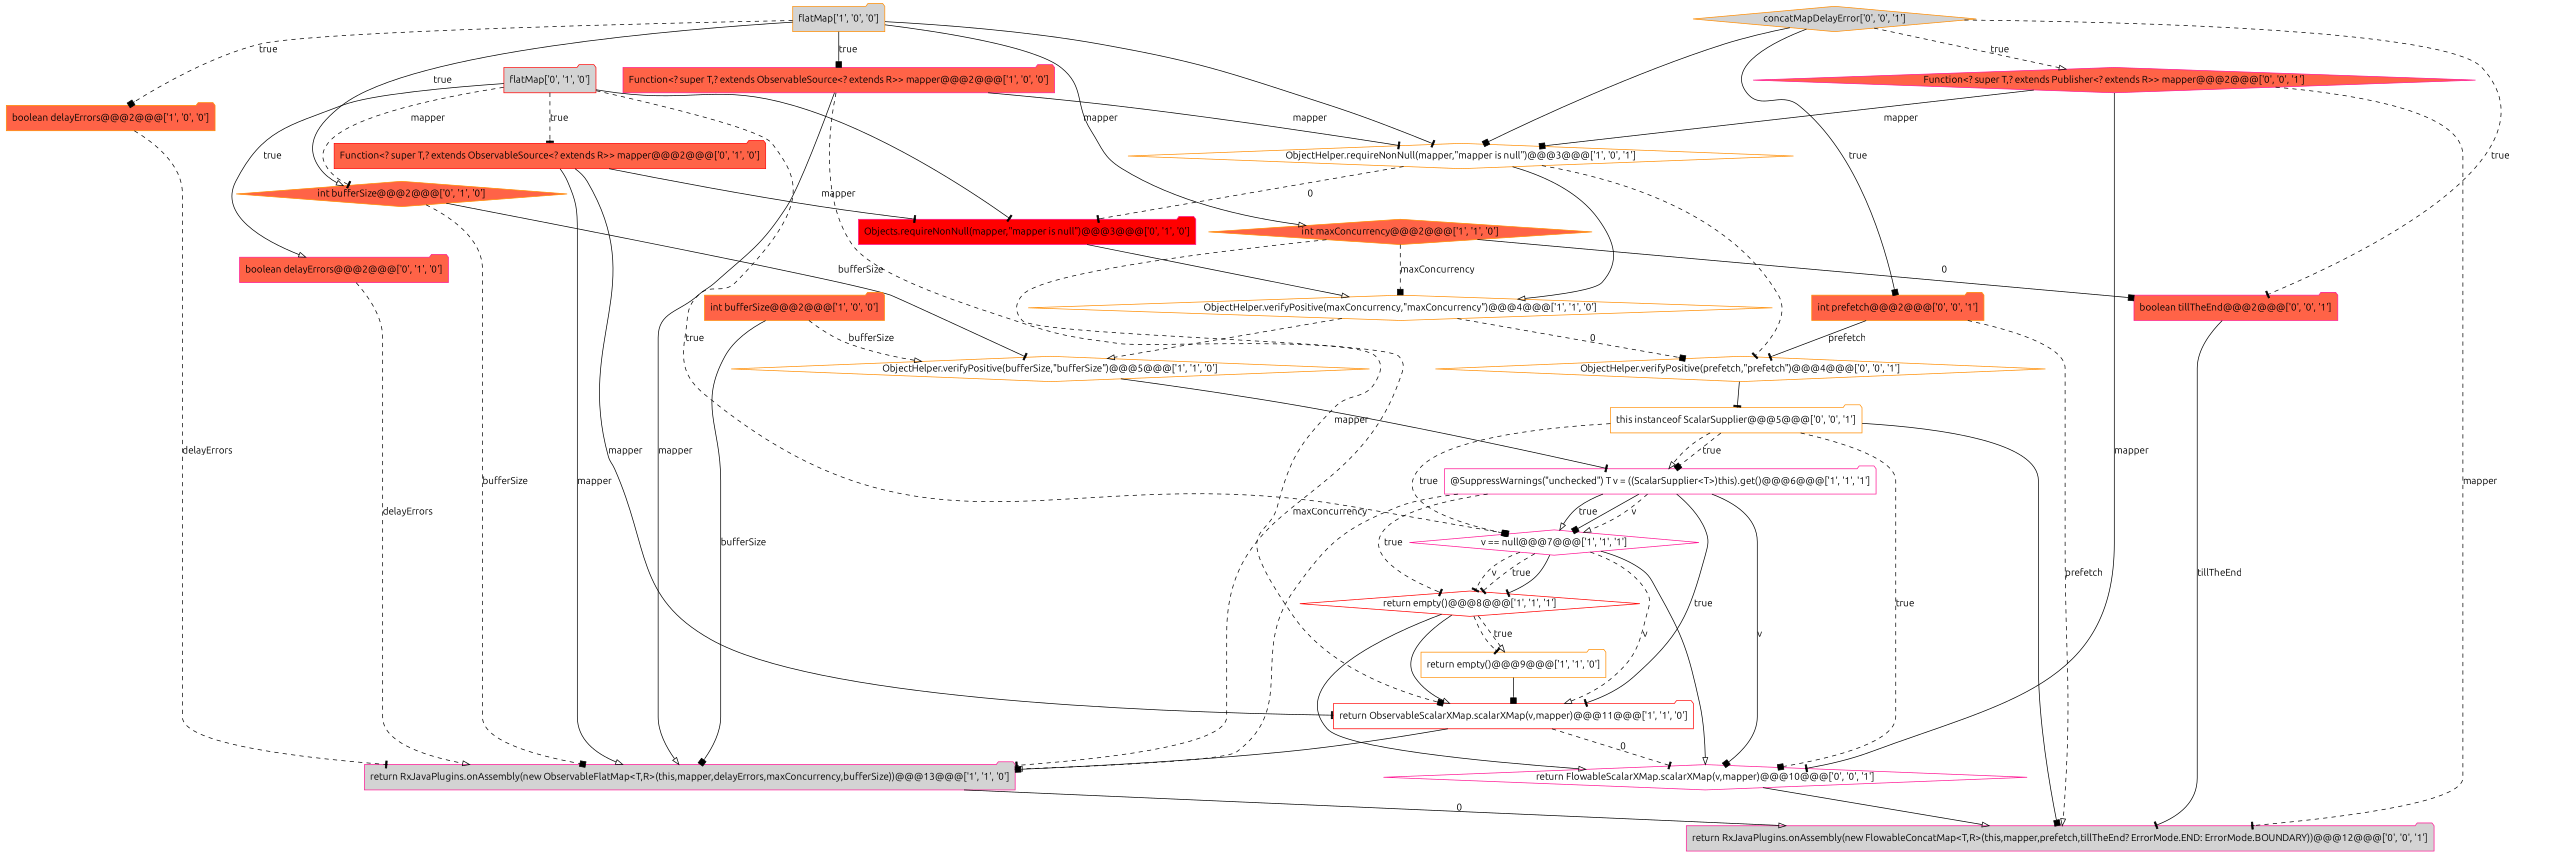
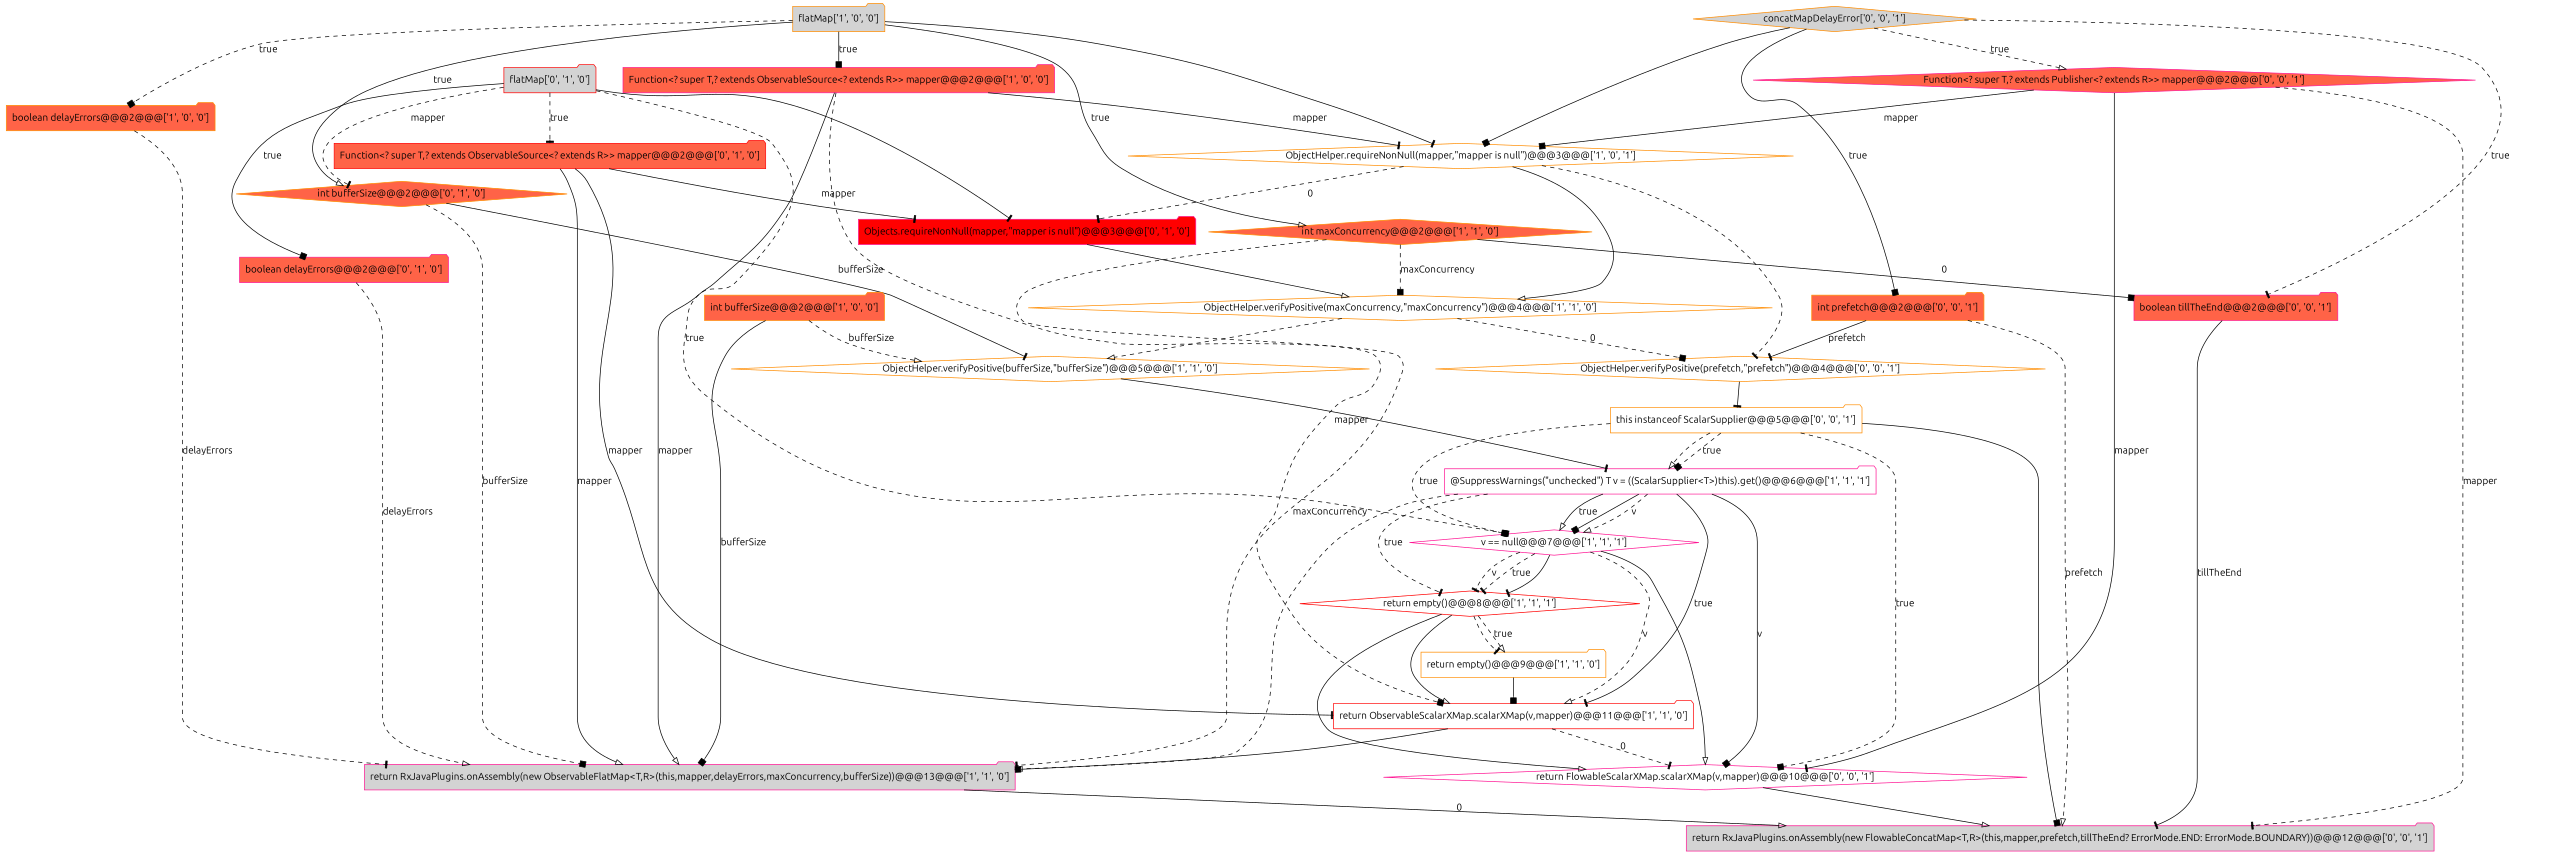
(1101, 118) -> (1101, 118)
(304, 120) -> (304, 120)
